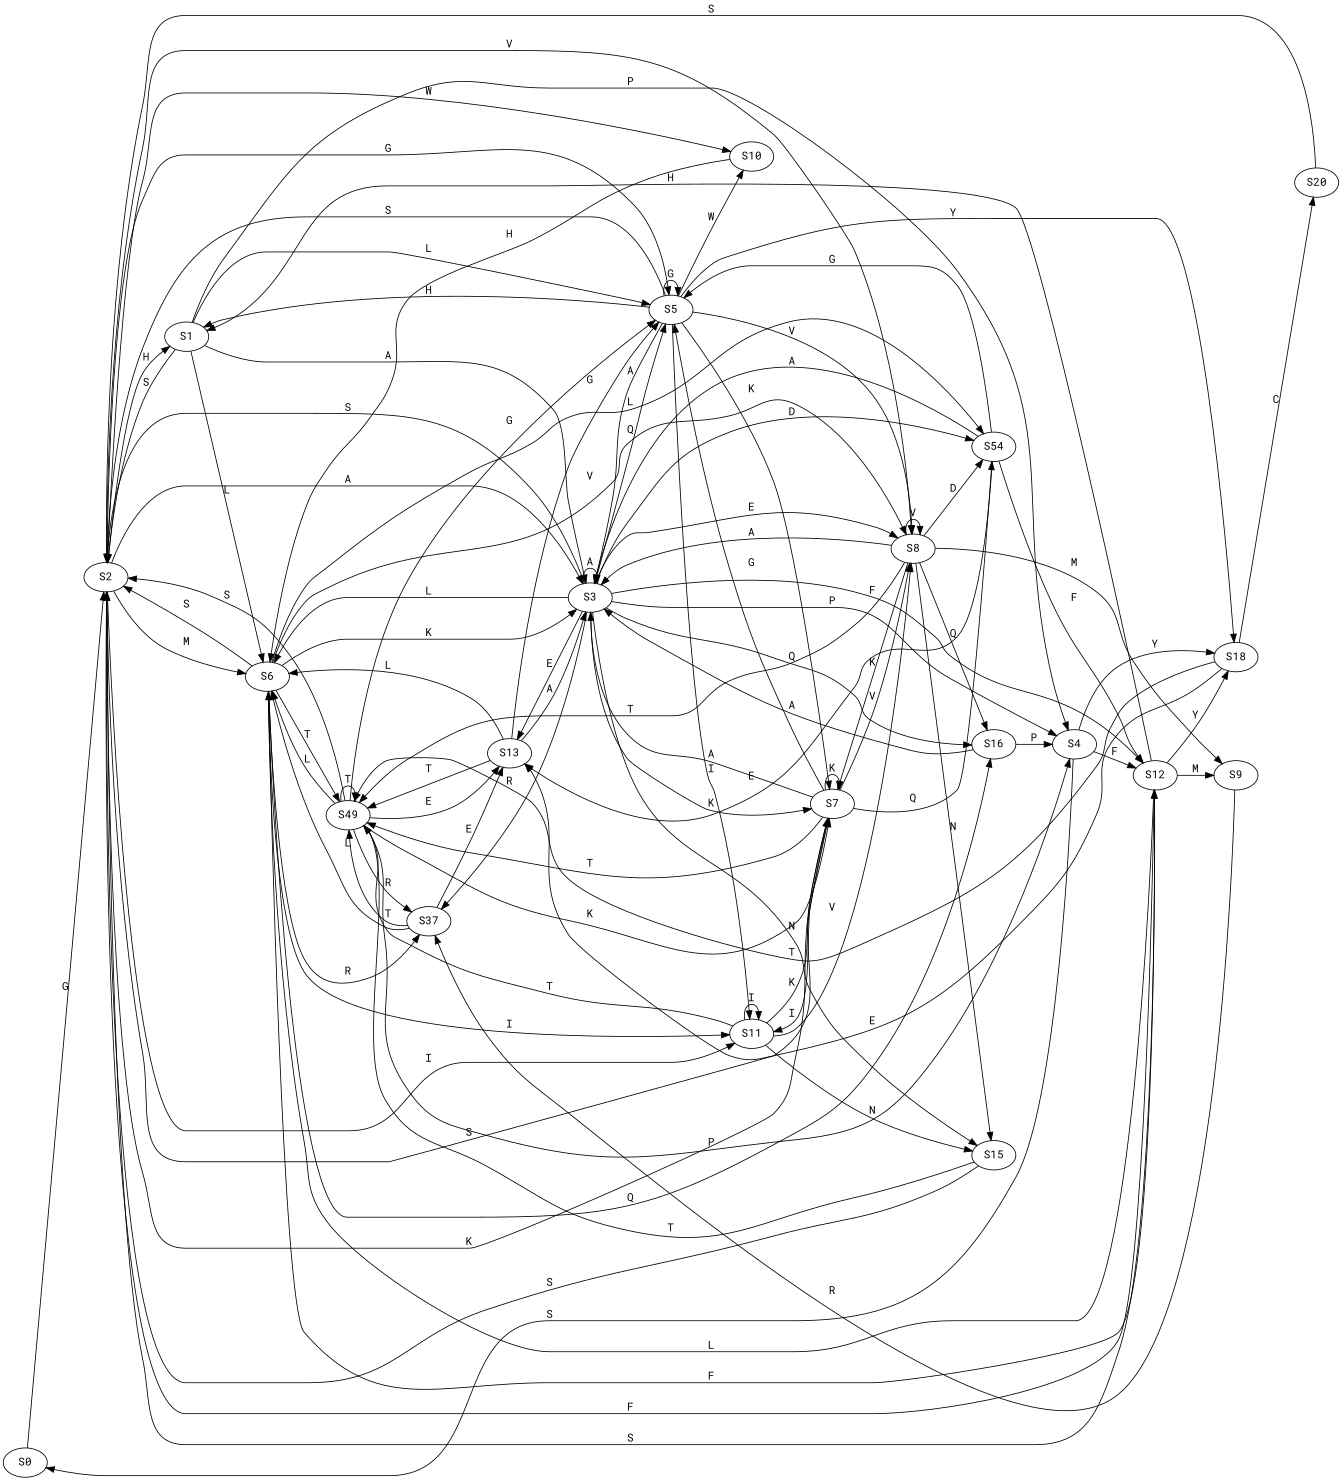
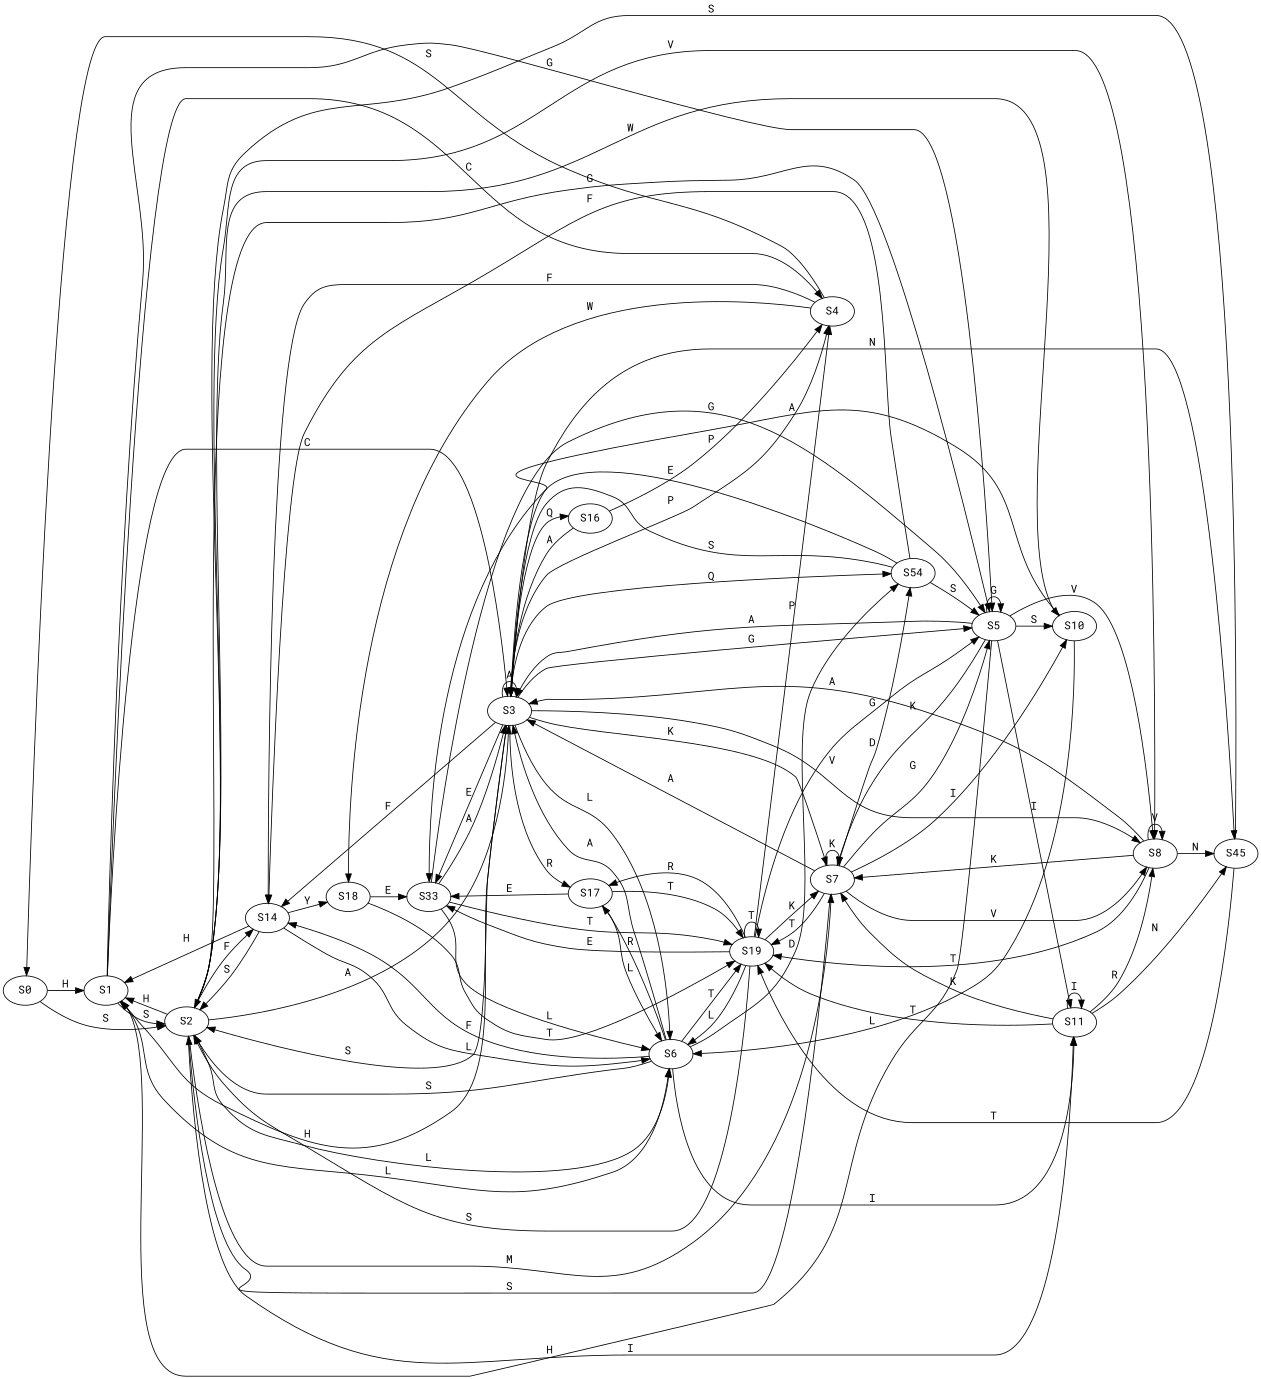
(631, 82) -> (469, 168)
(1317, 183) -> none
(711, 217) -> (1034, 620)
(287, 218) -> none
(1123, 218) -> none
(510, 234) -> (873, 1021)
(429, 249) -> (550, 63)
(832, 260) -> (953, 589)
(388, 356) -> (308, 443)
(792, 362) -> (711, 546)
(631, 402) -> (792, 944)
(792, 412) -> (711, 577)
none -> (719, 428)
(631, 430) -> (752, 640)
(605, 488) -> none
(951, 501) -> none
(752, 508) -> (832, 761)
(429, 633) -> (590, 843)
(187, 642) -> (429, 1158)
(1155, 644) -> (590, 307)
(954, 647) -> none
(510, 753) -> (429, 897)
(1155, 775) -> (267, 918)
(1236, 775) -> none
(913, 799) -> (873, 743)
(348, 815) -> (752, 951)
(832, 908) -> (1115, 975)
(429, 921) -> (590, 894)
(809, 928) -> (970, 784)
(66, 987) -> (106, 1019)
none -> (61, 991)
none -> (456, 1107)
(994, 1155) -> (1236, 854)
(524, 1217) -> none
(469, 1242) -> (510, 1260)
